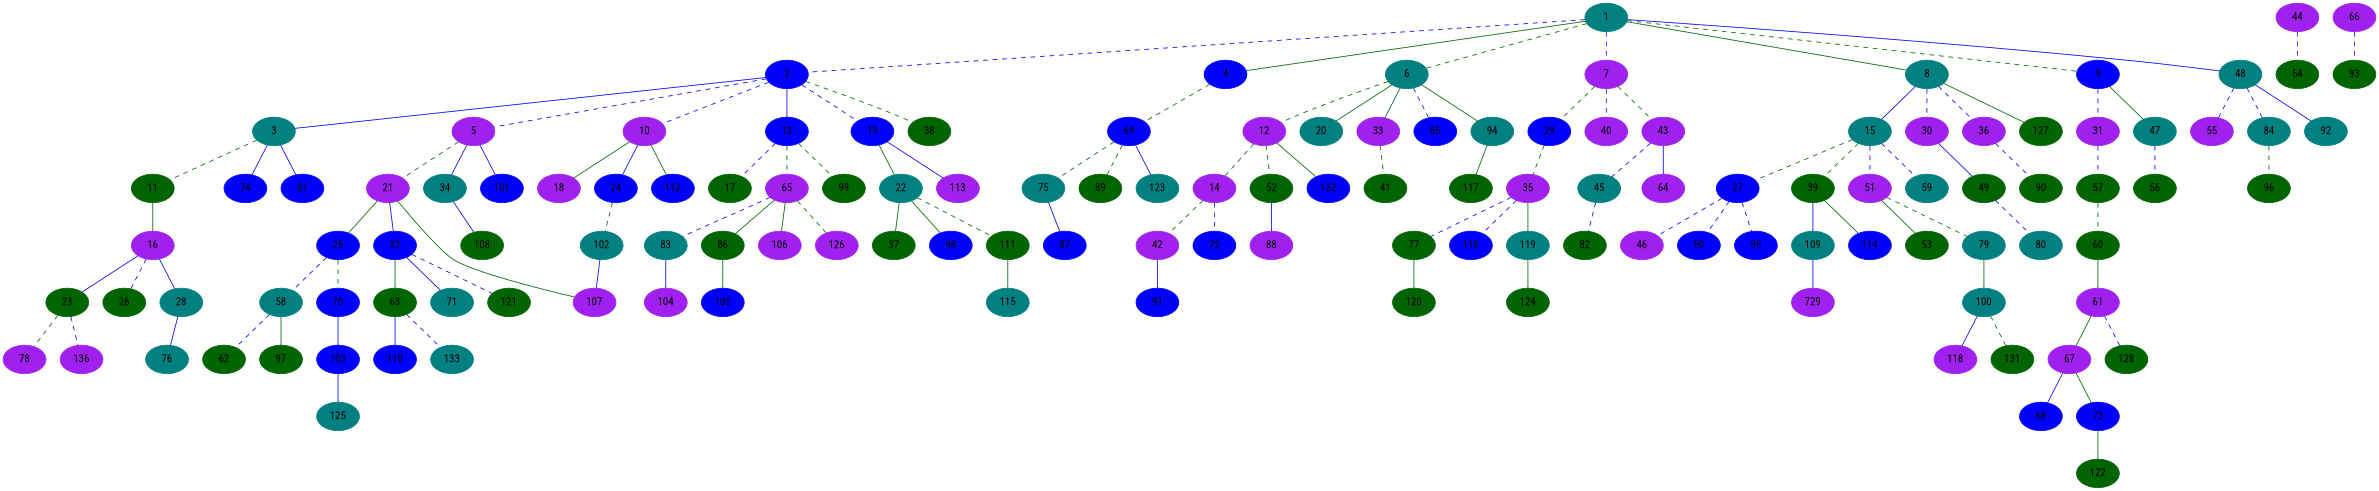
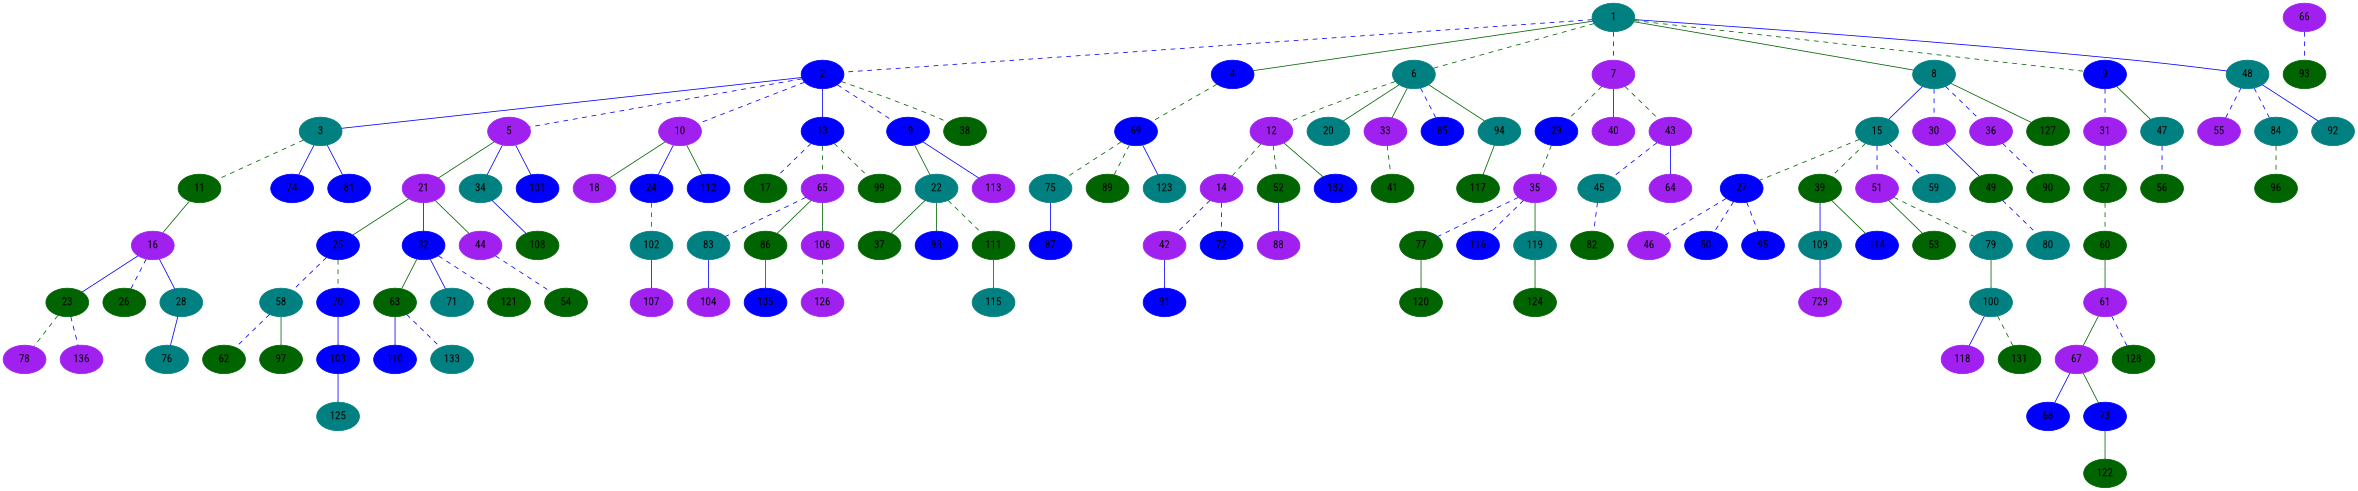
(1606, 103) -> (1613, 103)
(431, 160) -> (466, 160)
(812, 217) -> (823, 274)
(1186, 217) -> (1193, 217)
(475, 269) -> (452, 217)
